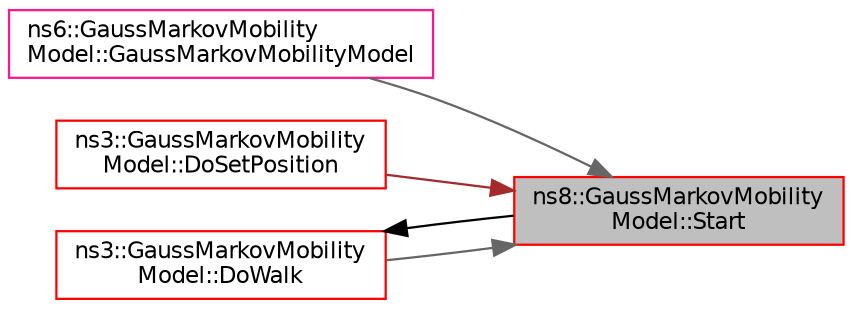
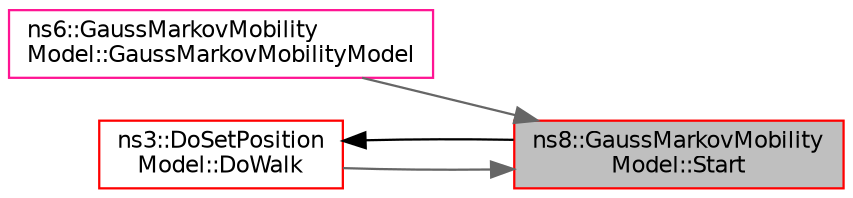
(221, 155) -> none
(221, 265) -> (221, 155)
